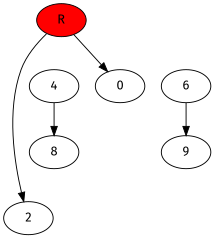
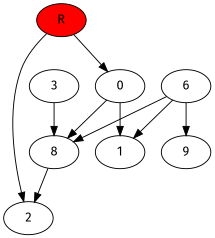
(54, 86) -> (54, 86)
none -> (90, 116)
none -> (126, 116)
none -> (120, 152)
none -> (43, 181)
